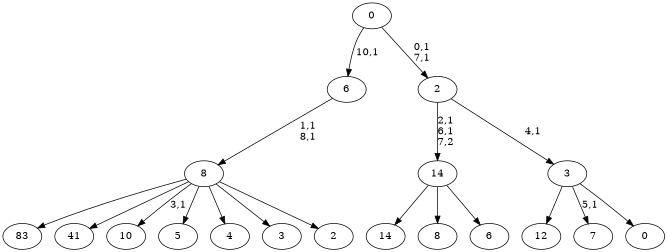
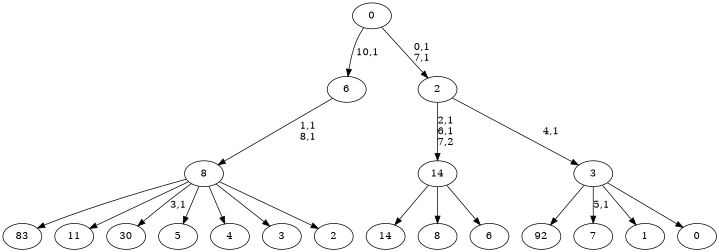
(74, 236) -> (74, 236)
(126, 236) -> (126, 236)
(541, 236) -> (541, 236)
none -> (645, 236)
